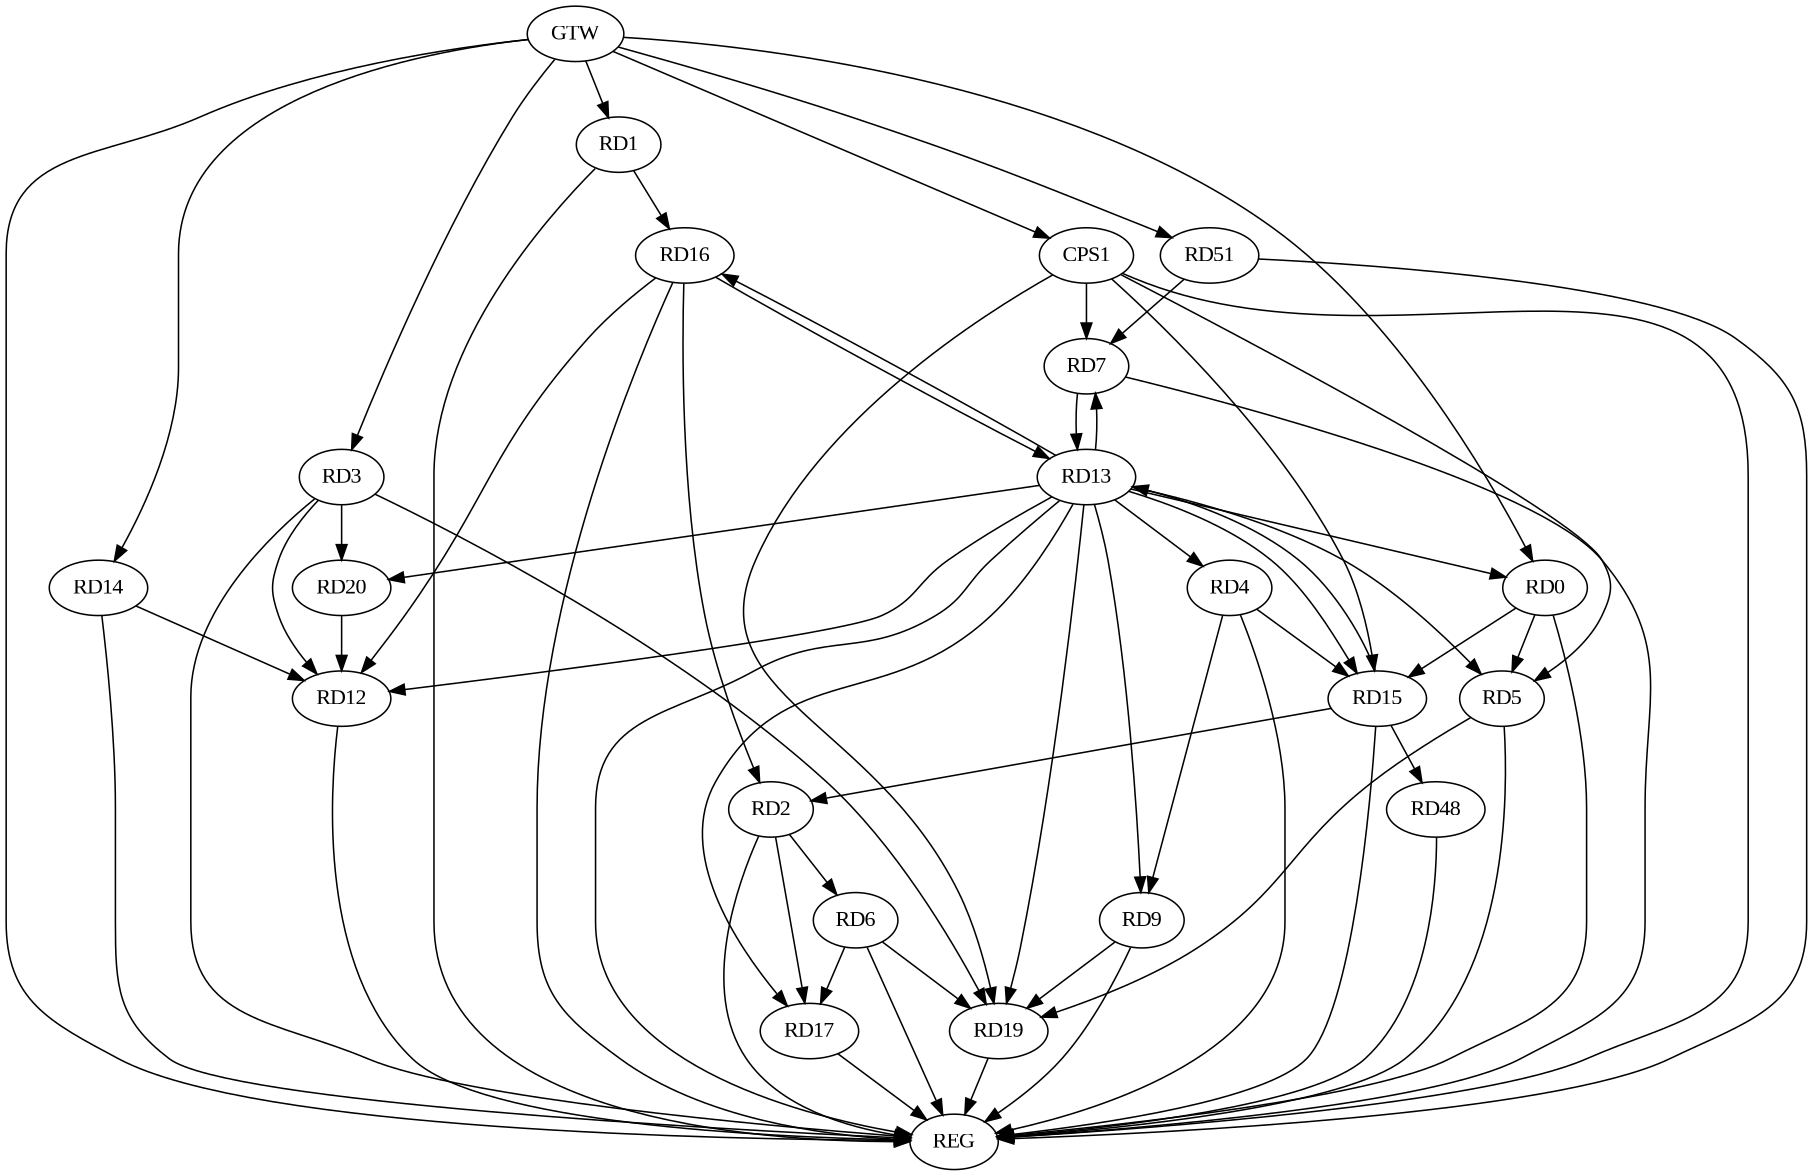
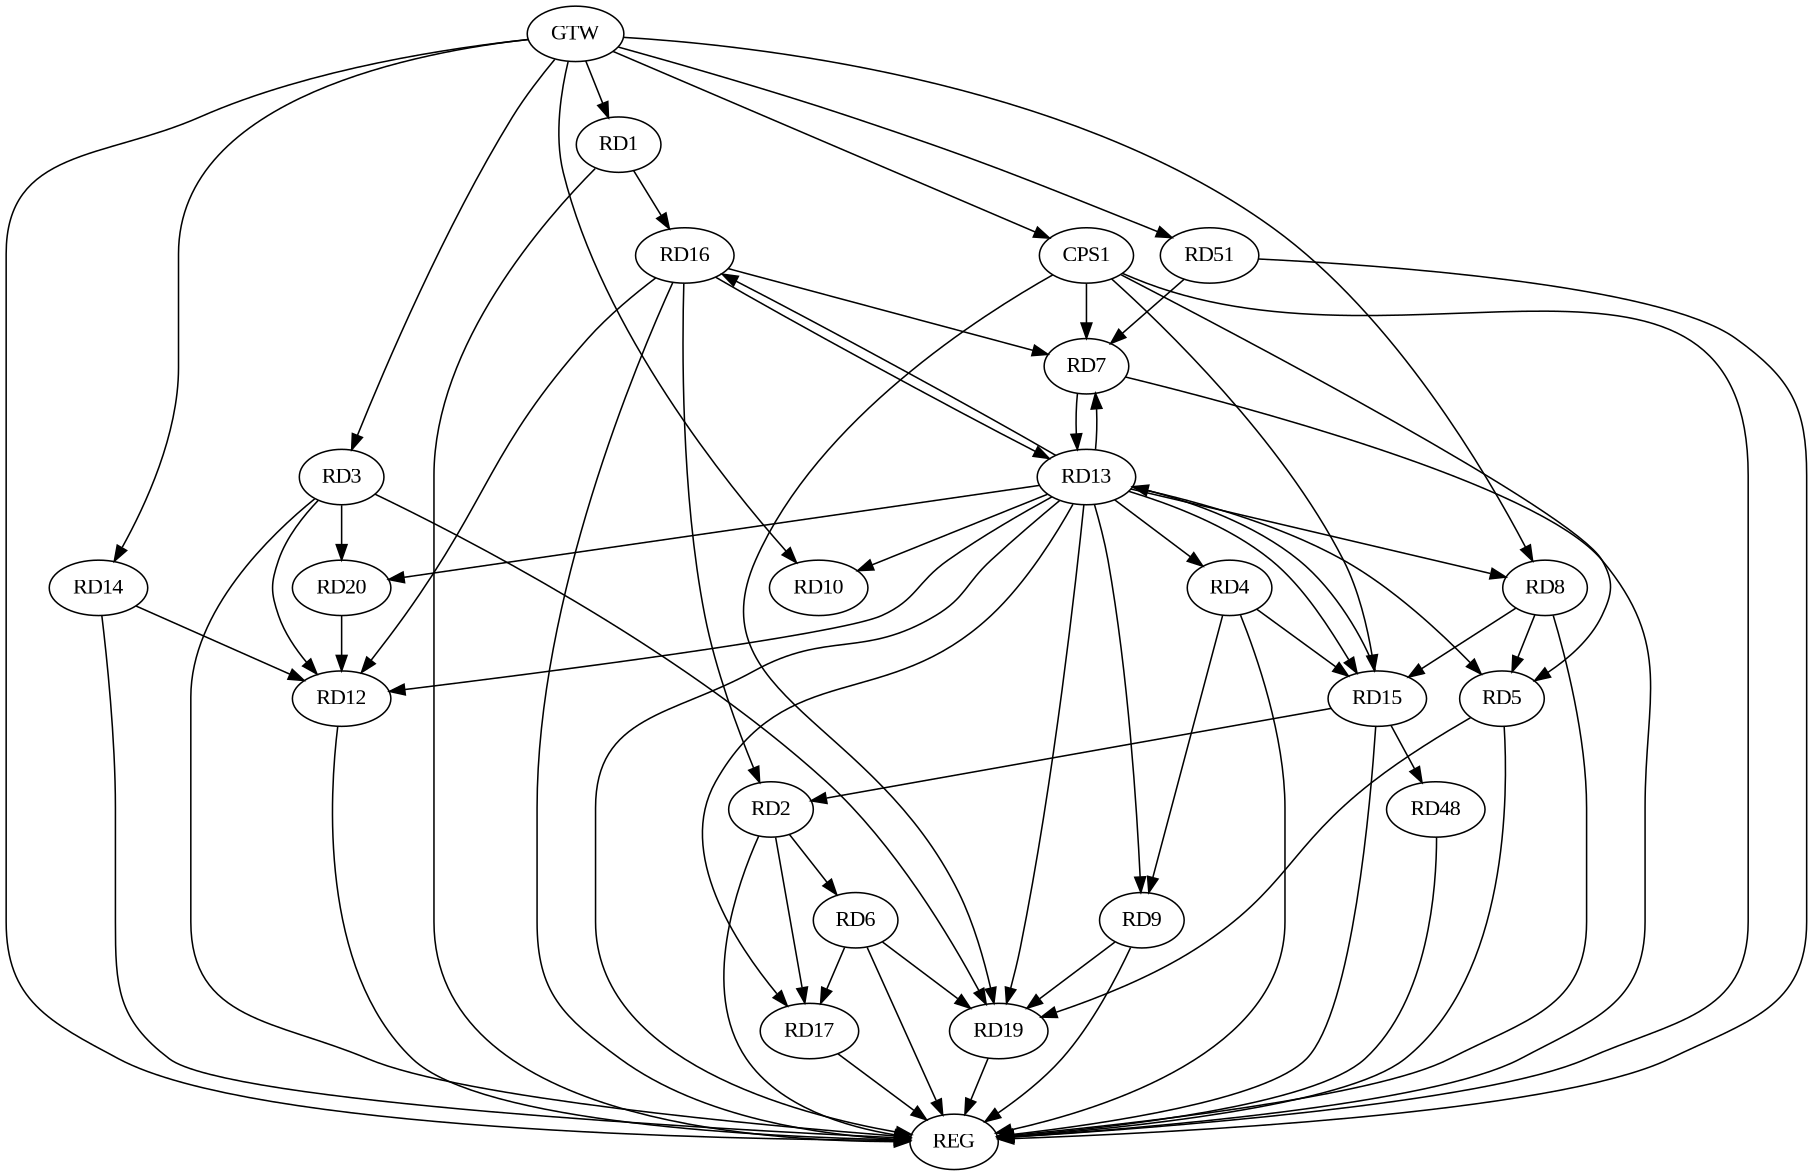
none -> (881, 309)
none -> (819, 588)
(1545, 588) -> (1545, 588)
